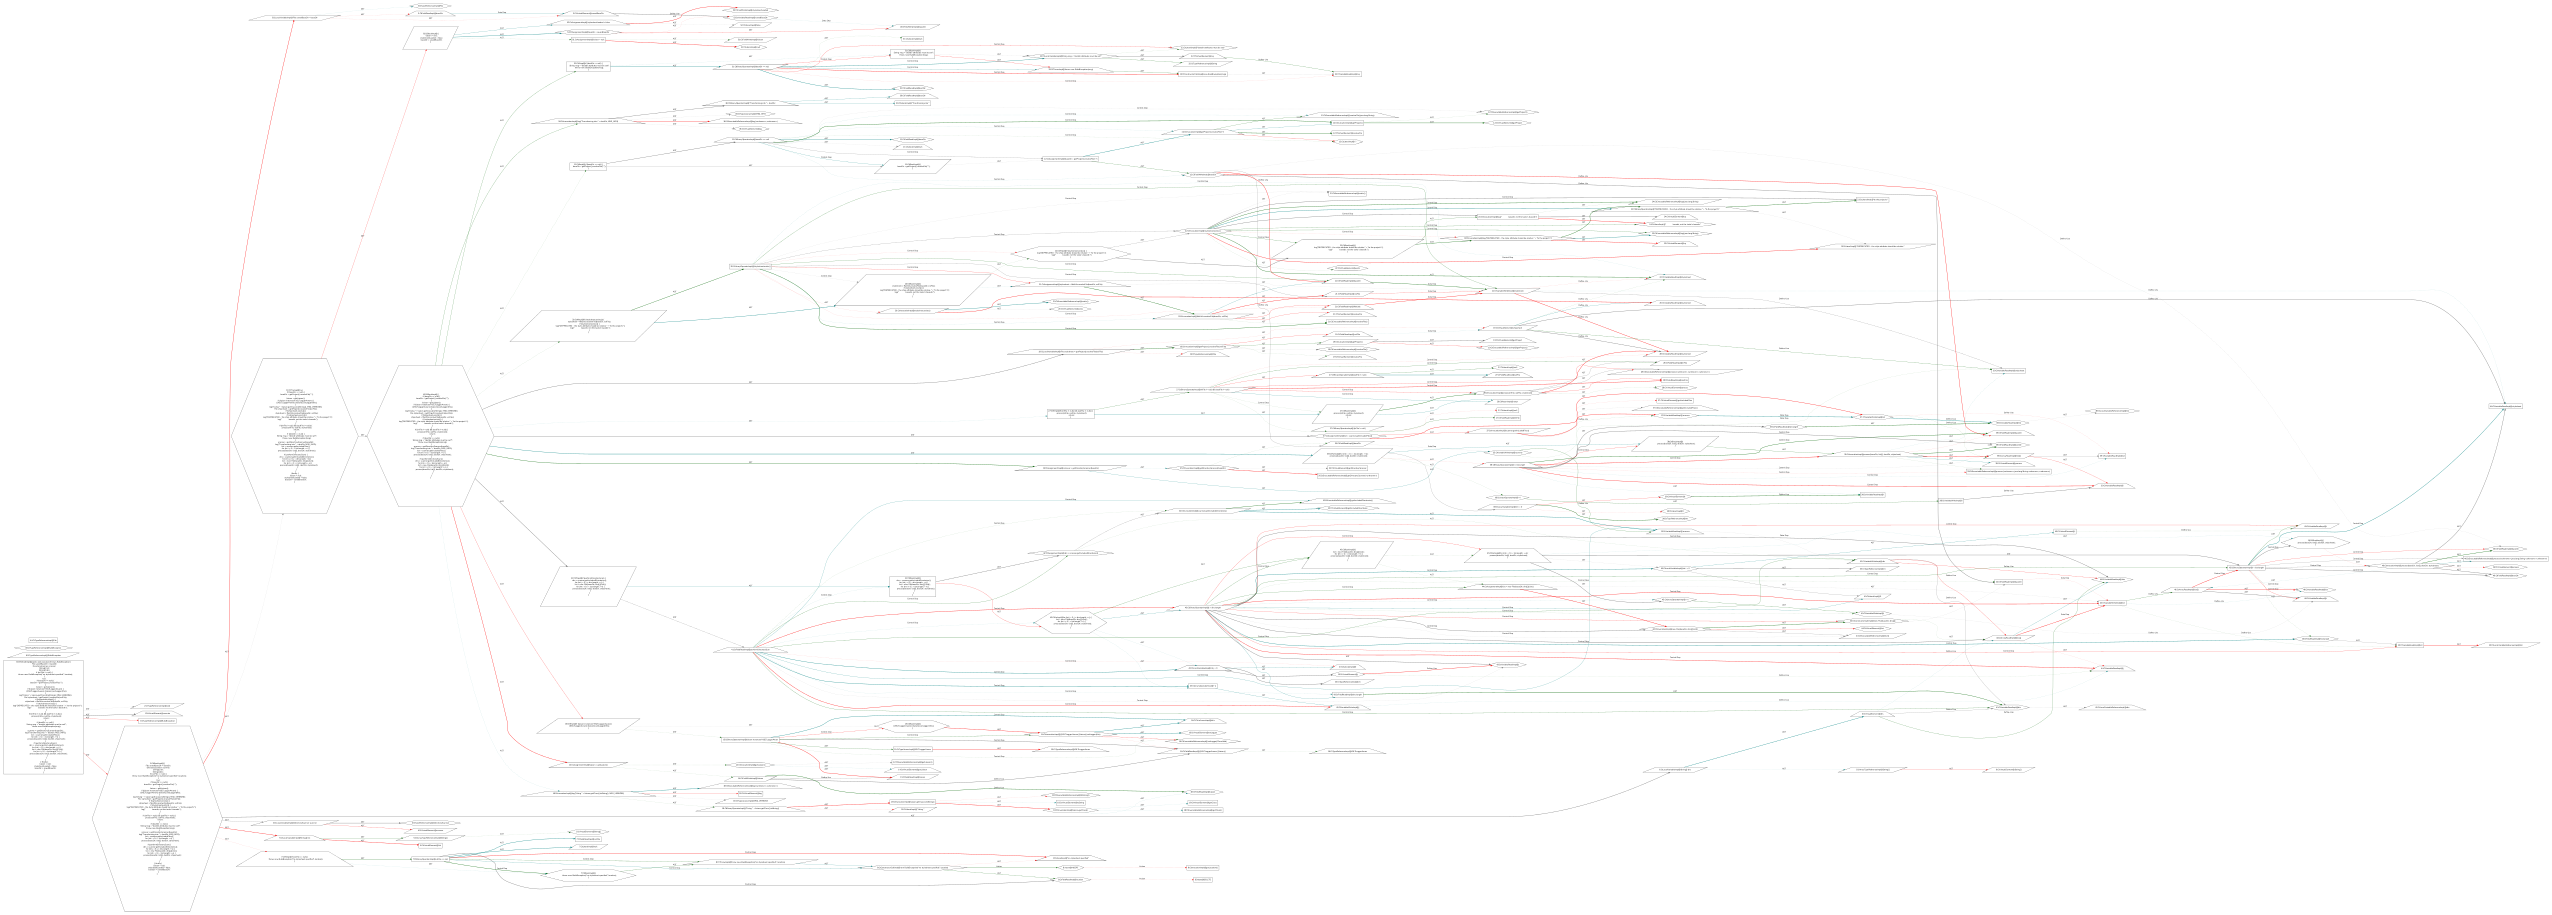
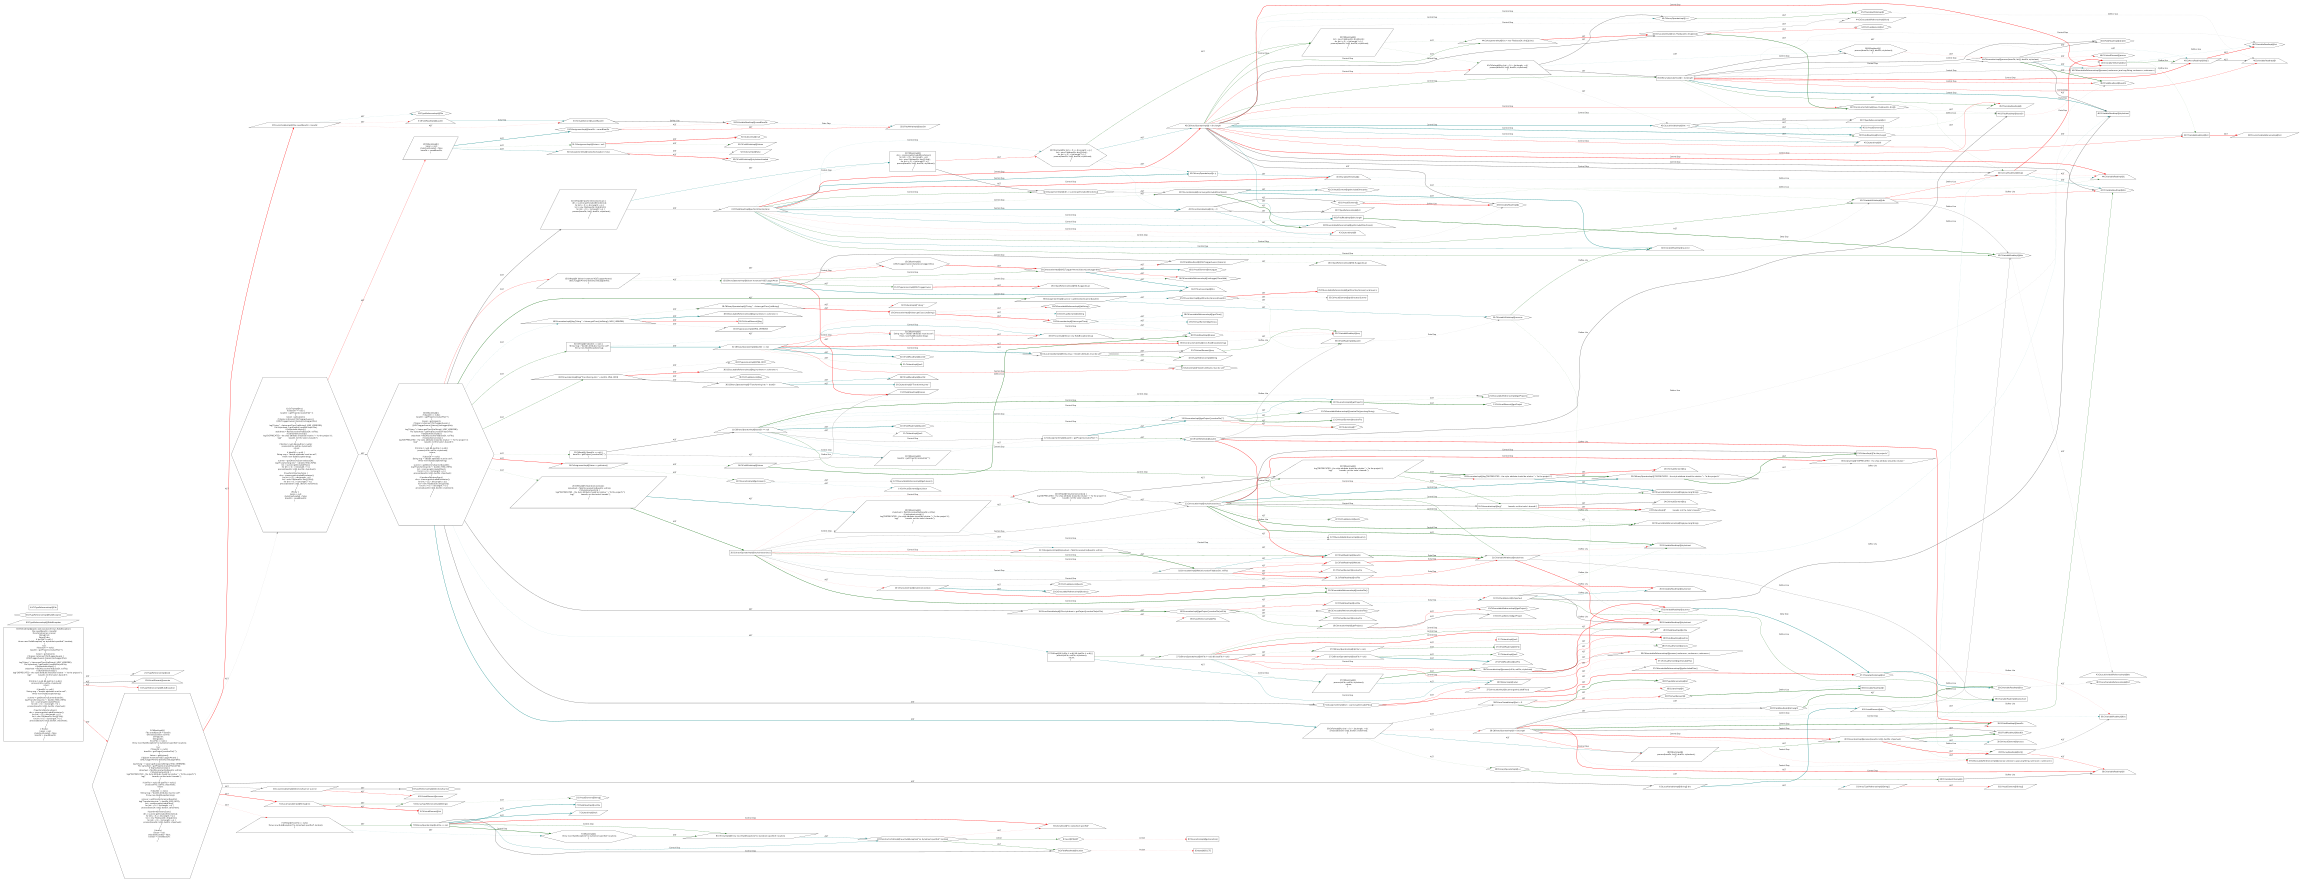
(999, 72) -> (999, 344)
(1148, 188) -> (1143, 473)
(1784, 418) -> (1784, 713)
(2214, 578) -> (1943, 79)
(980, 782) -> none
